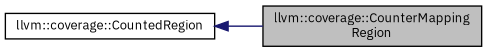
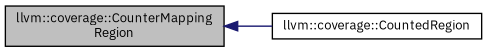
(246, 26) -> (255, 26)
